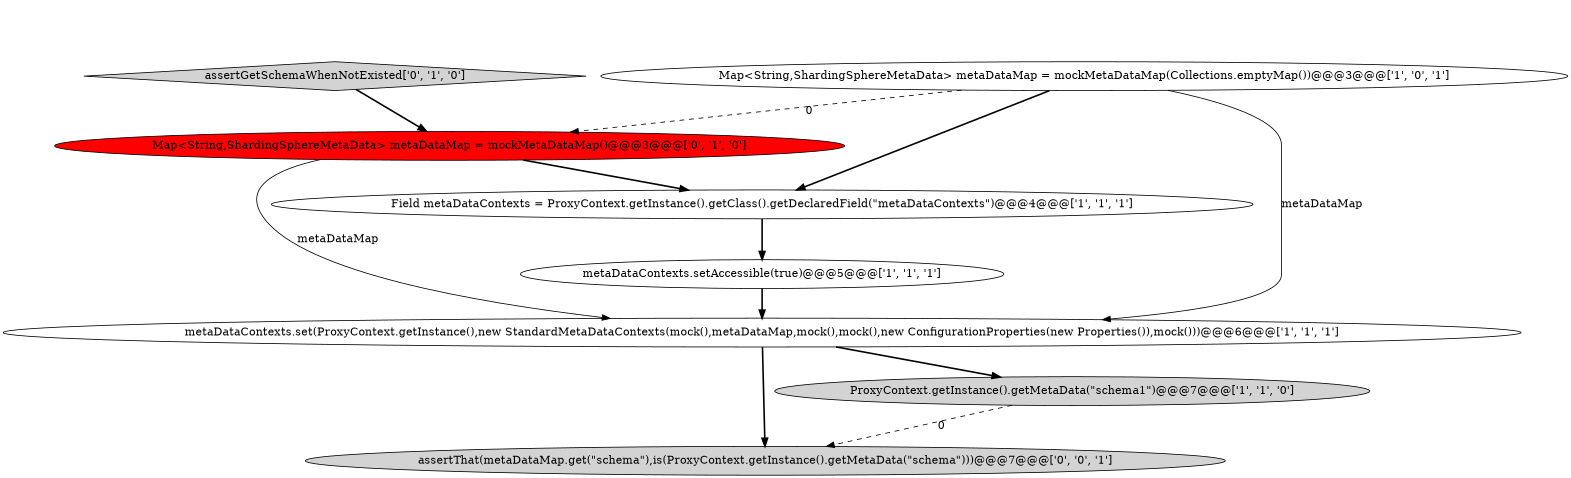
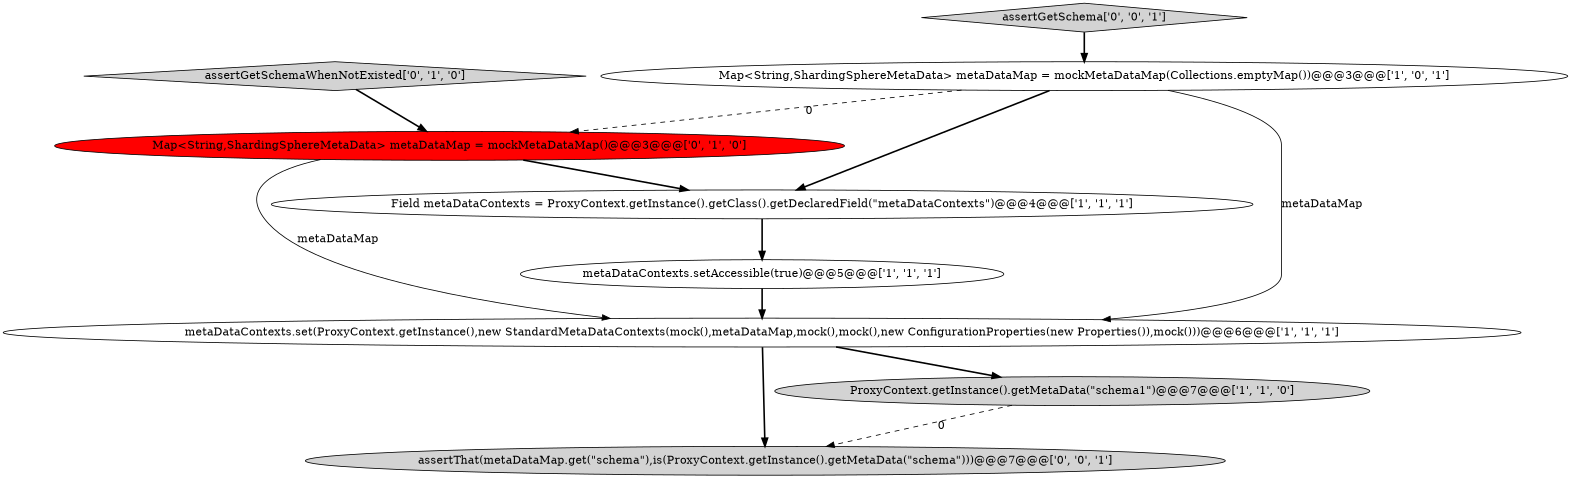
none -> (1084, 18)
